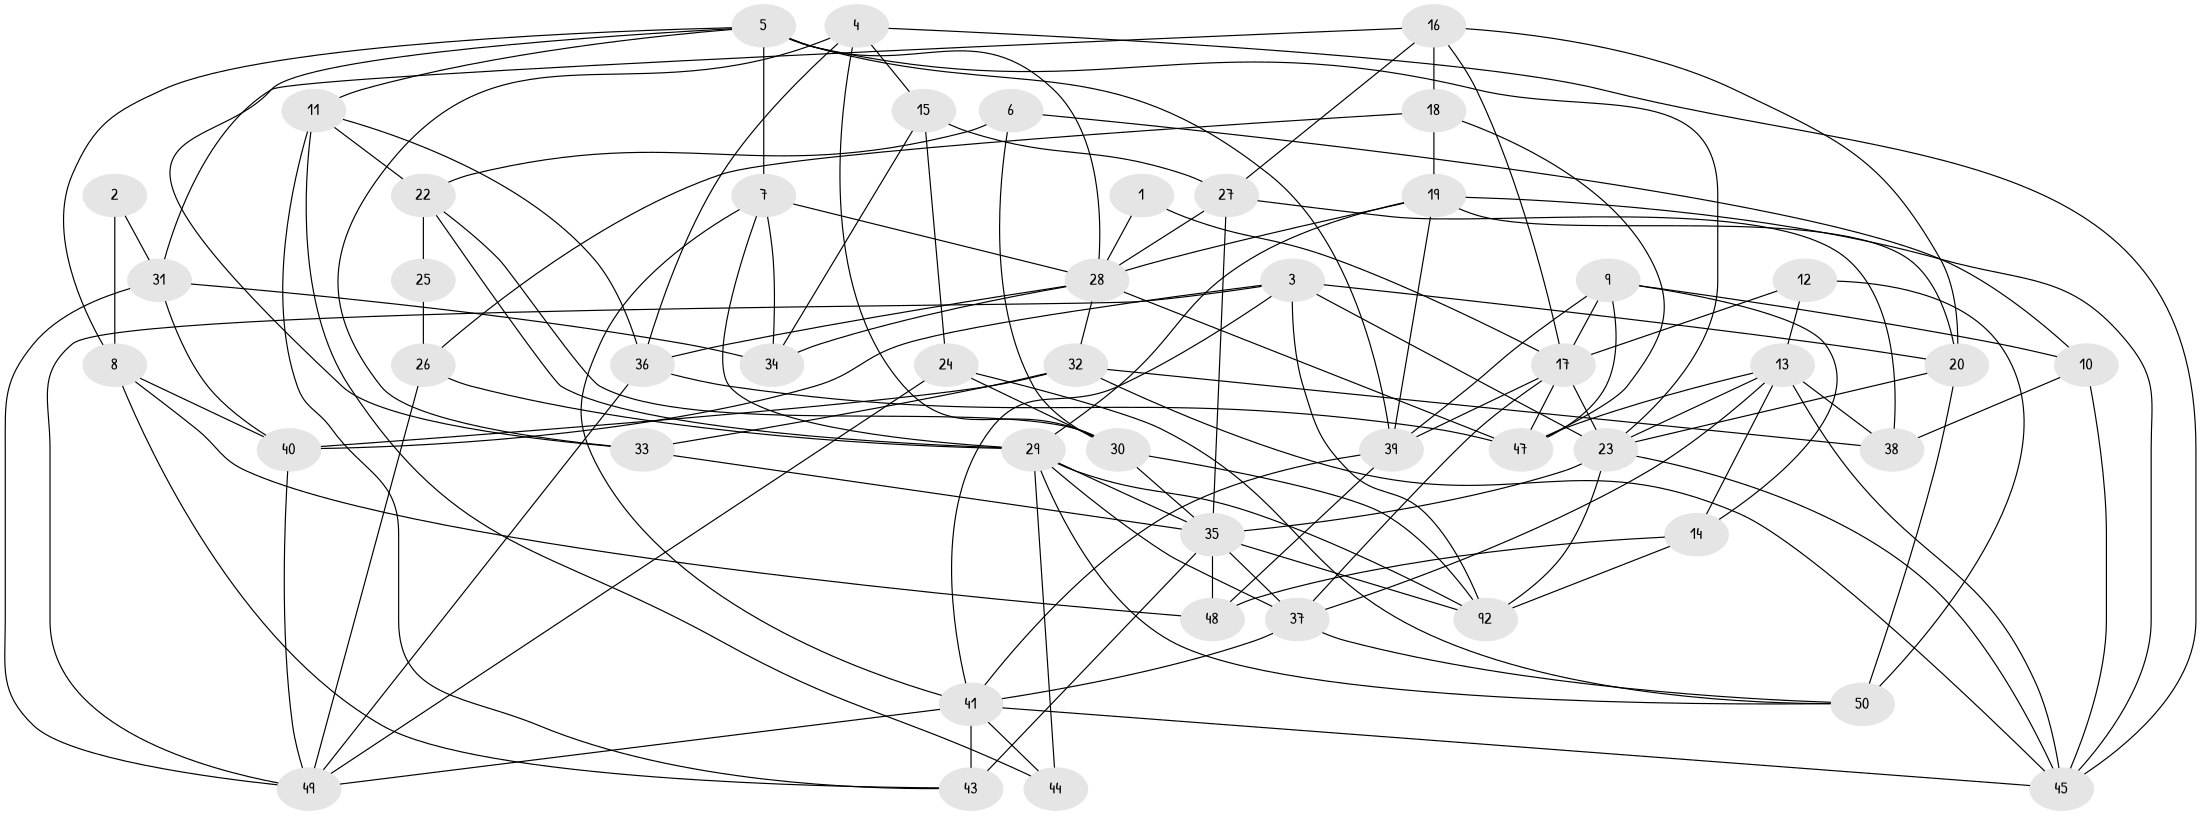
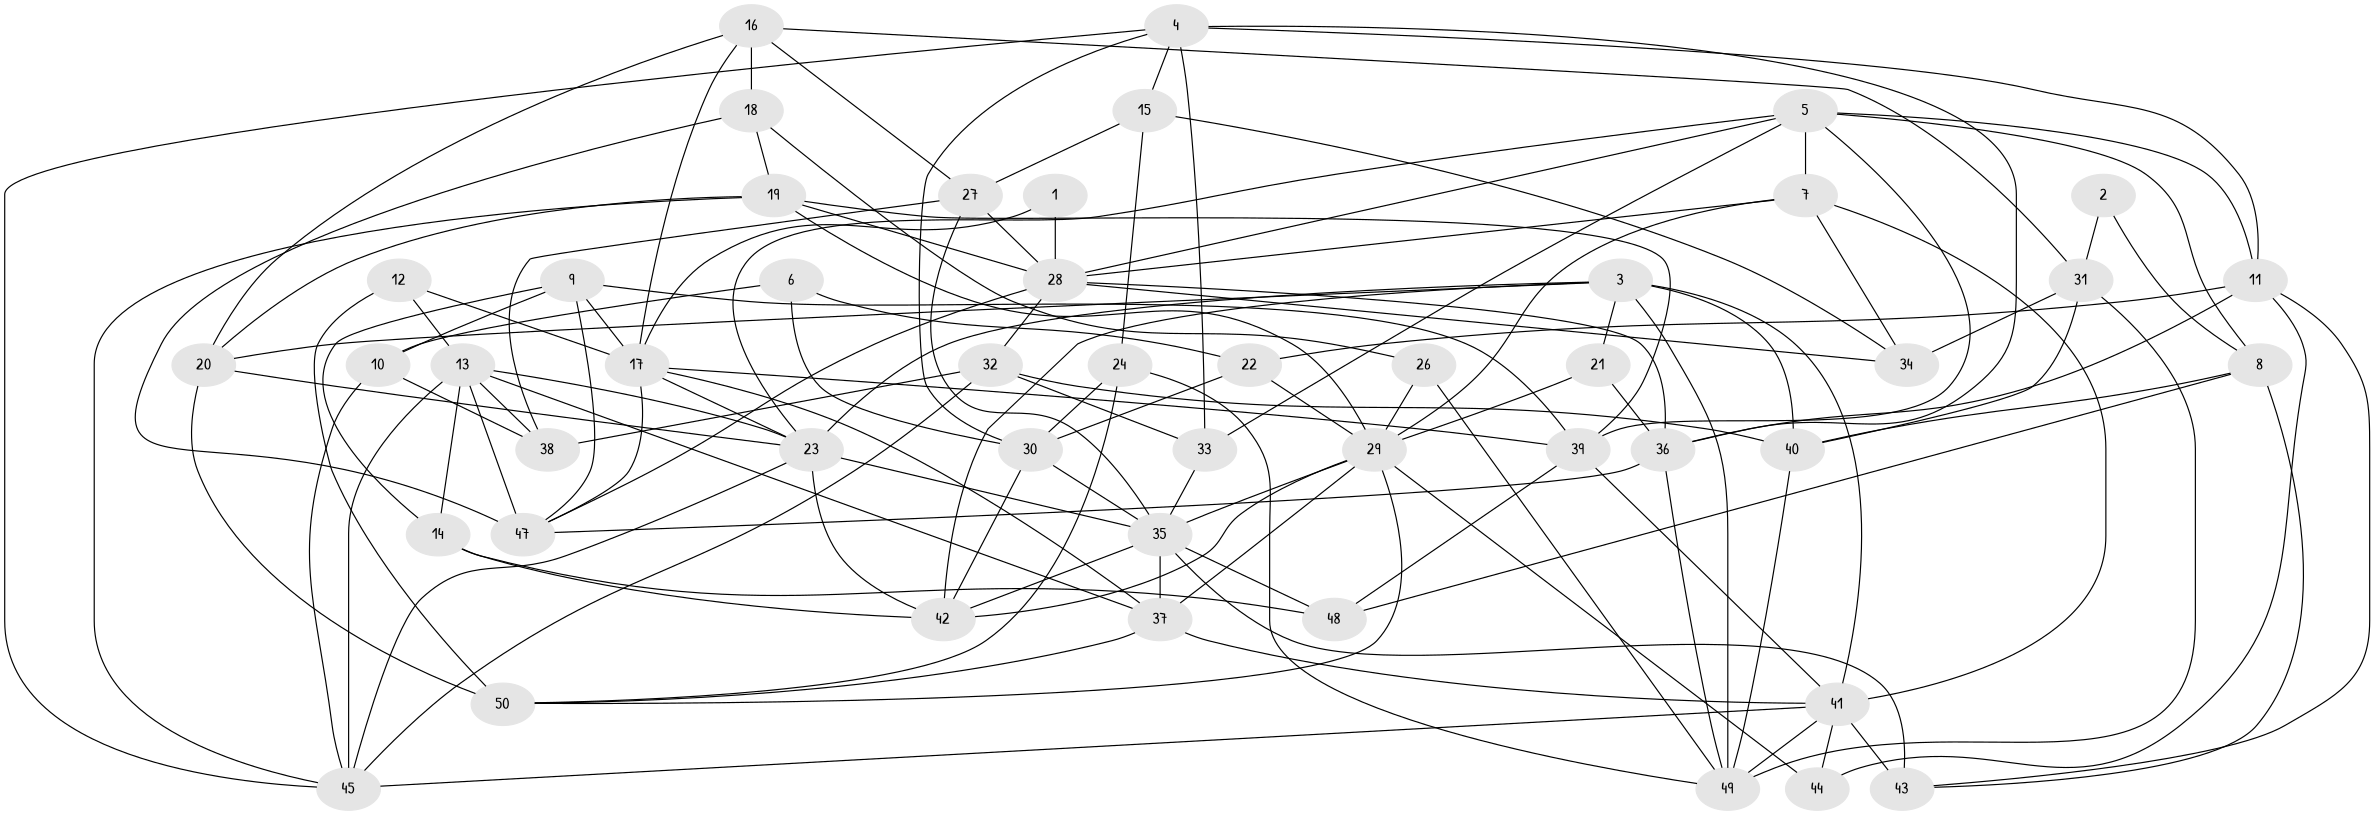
none -> (1809, 61)
(423, 280) -> none
none -> (1598, 365)
(1486, 620) -> (943, 620)
